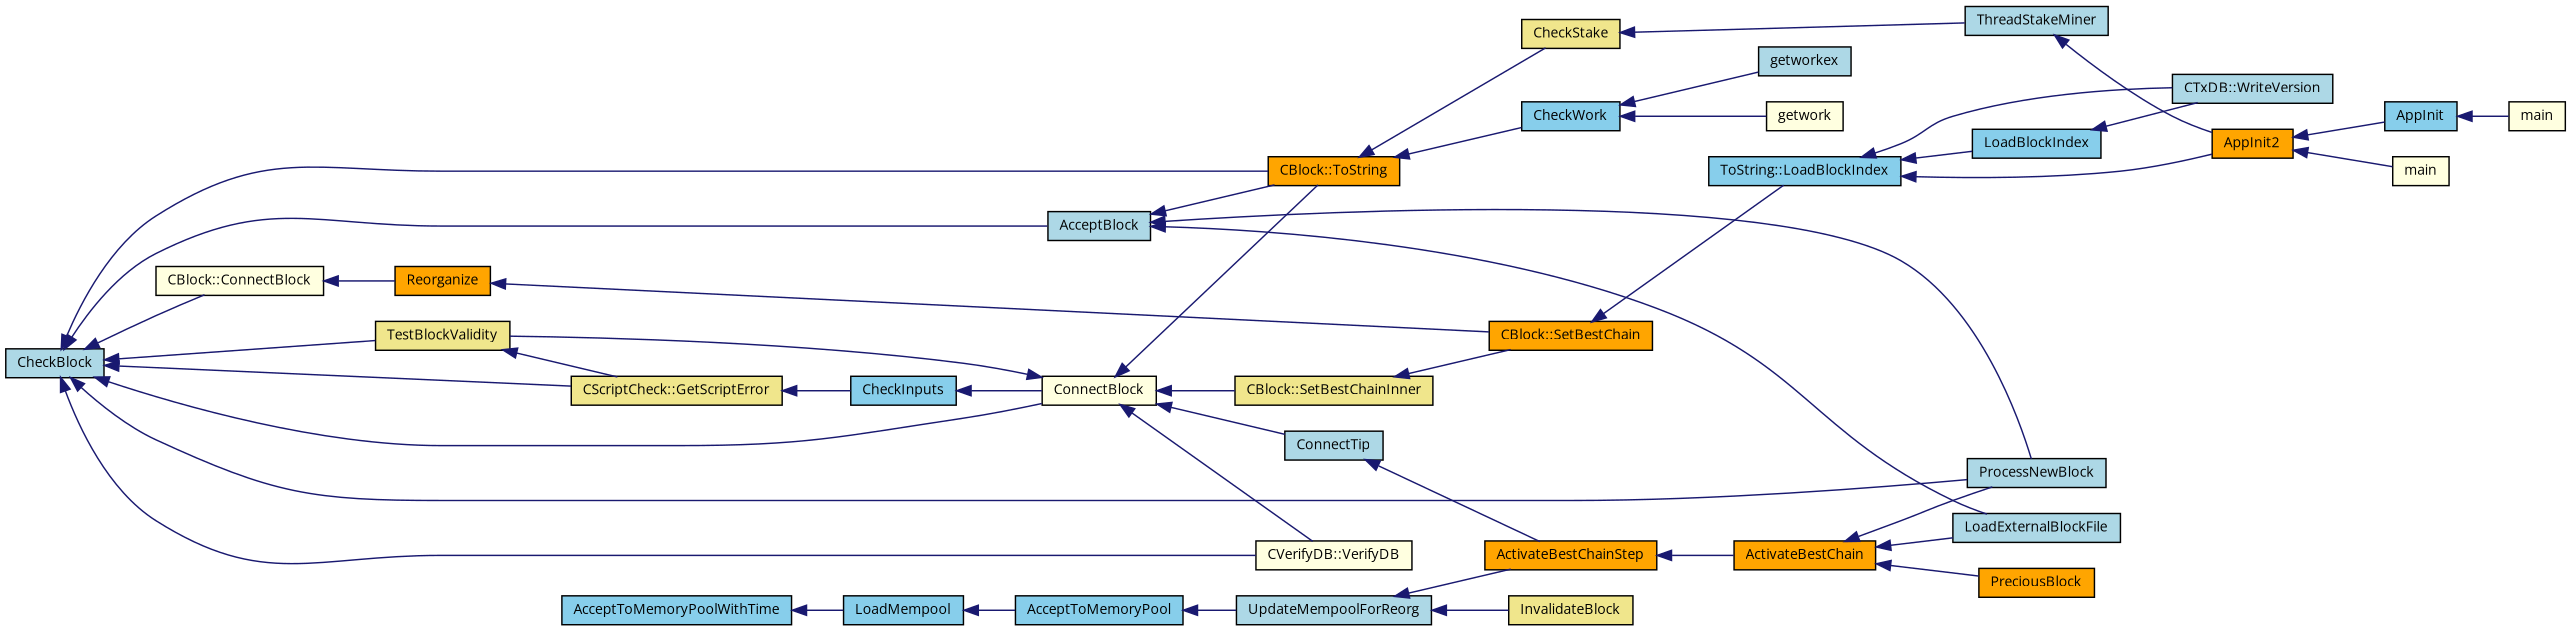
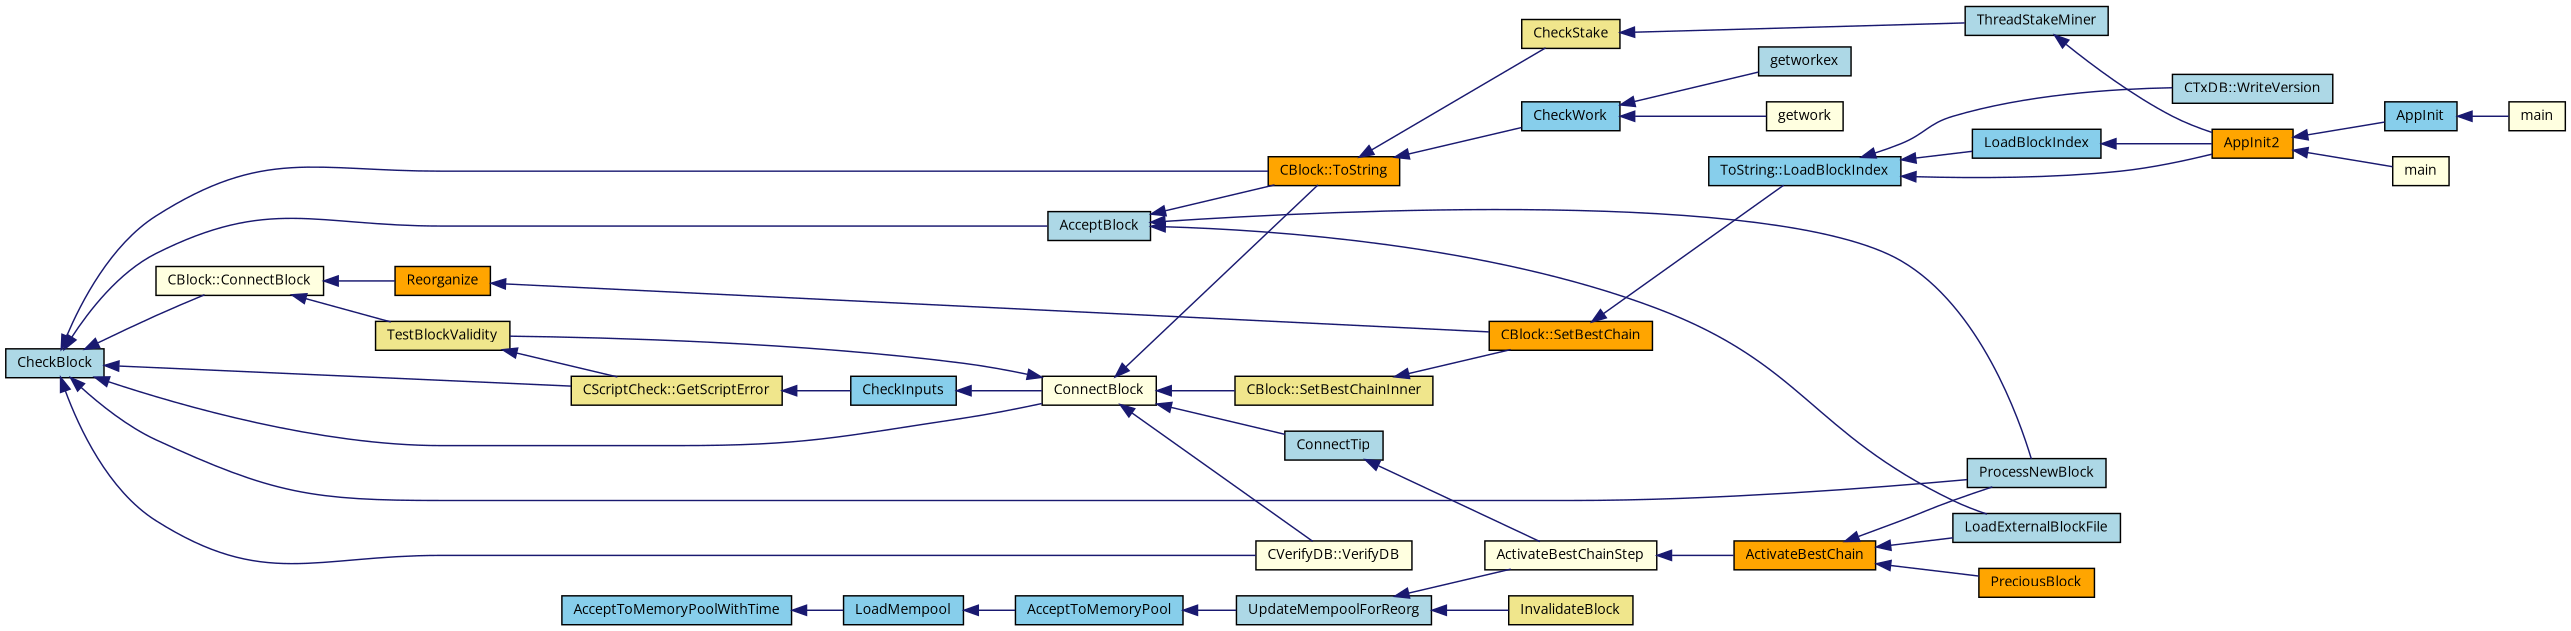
(2150, 115) -> (2164, 144)
(247, 350) -> (348, 310)
(1571, 555) -> (1571, 555)
